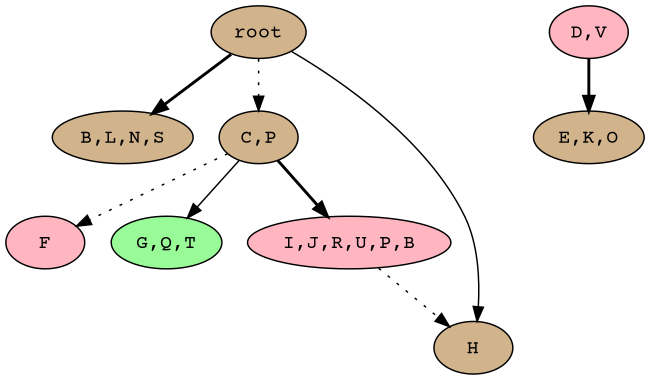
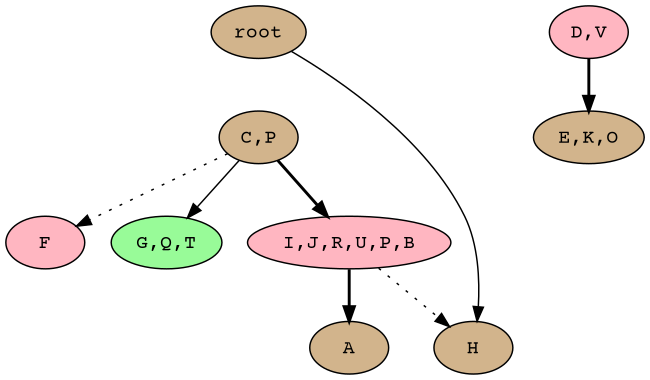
(259, 78) -> none
(123, 137) -> none
none -> (349, 348)
